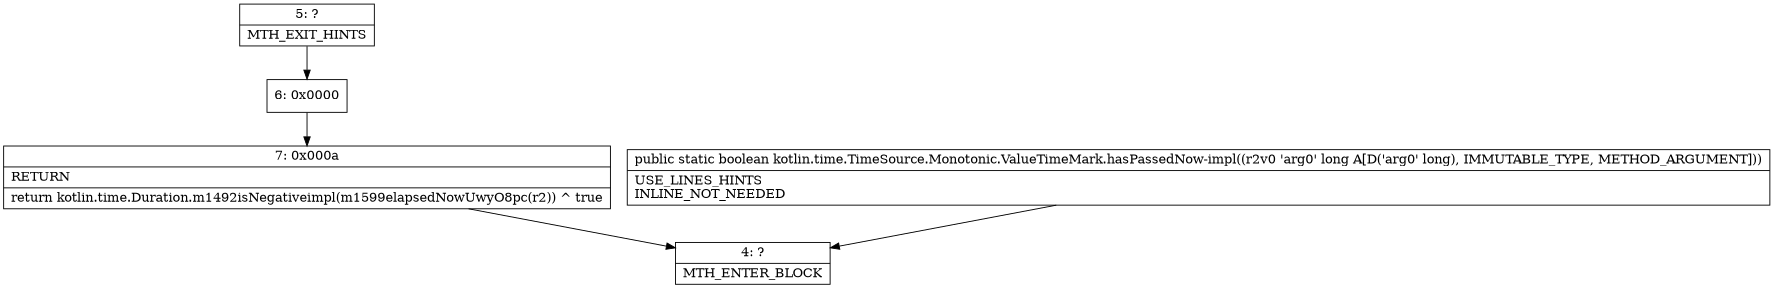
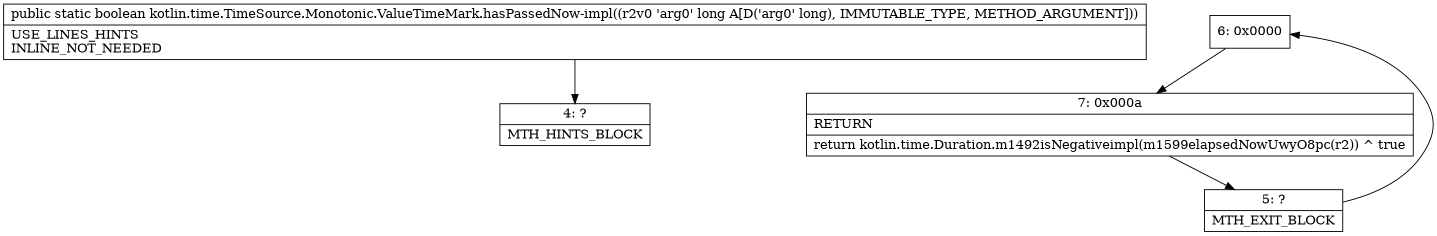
(307, 35) -> (1274, 221)
(567, 227) -> (1198, 171)
(753, 273) -> (575, 135)
